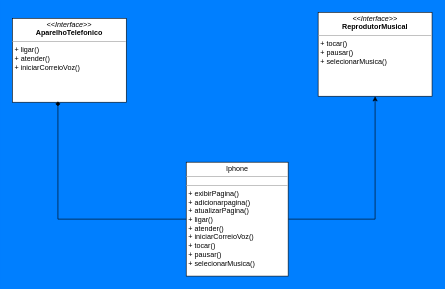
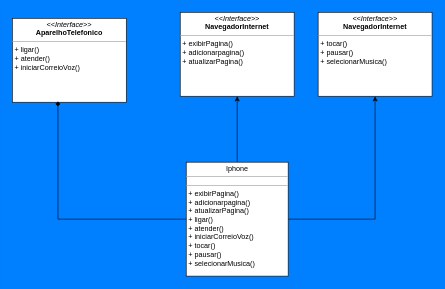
(355, 34) -> (355, 34)
none -> (237, 54)
none -> (237, 101)
